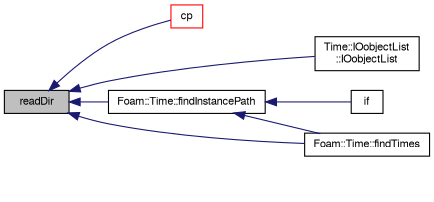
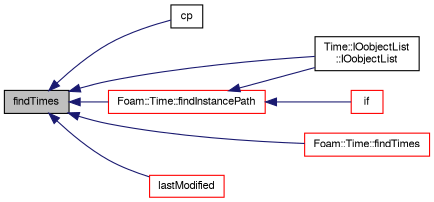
(187, 16) -> (187, 16)
(37, 102) -> (37, 102)
(187, 102) -> (187, 102)
(367, 102) -> (367, 102)
(283, 125) -> (277, 78)
(367, 145) -> (367, 145)
none -> (187, 186)
